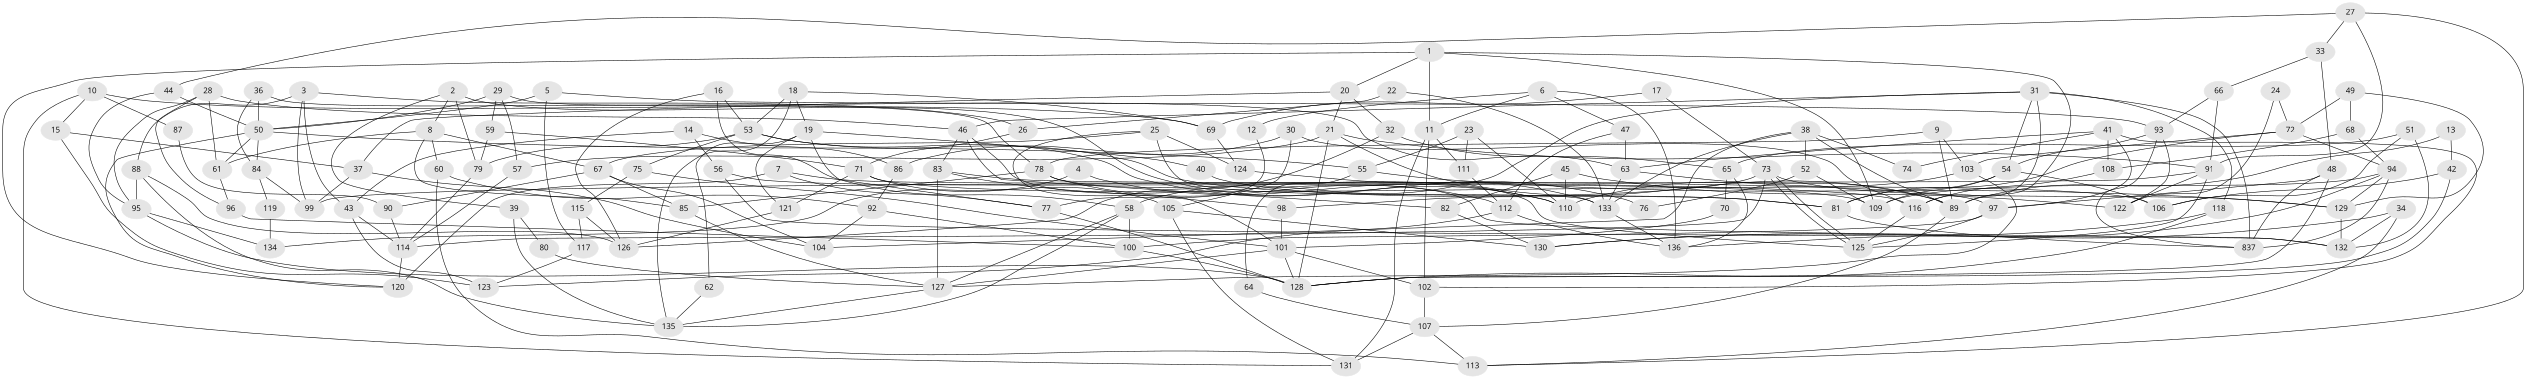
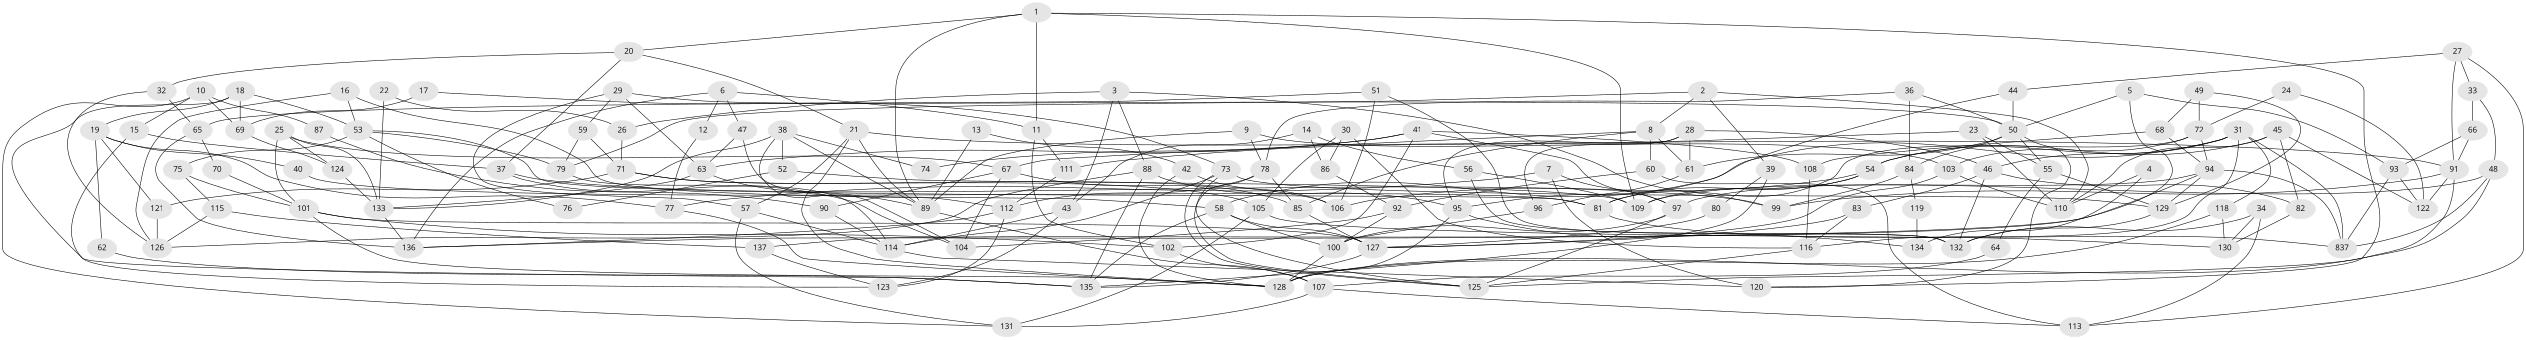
(2082, 149) -> (2074, 150)
(1282, 209) -> none
(583, 248) -> (760, 248)
(1395, 253) -> (841, 301)
